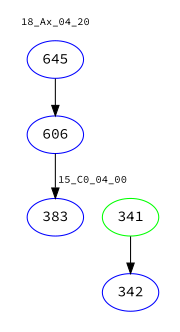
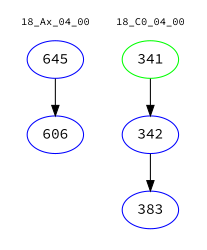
(56, 22) -> (56, 22)
(55, 177) -> (150, 167)
(93, 180) -> (151, 22)
